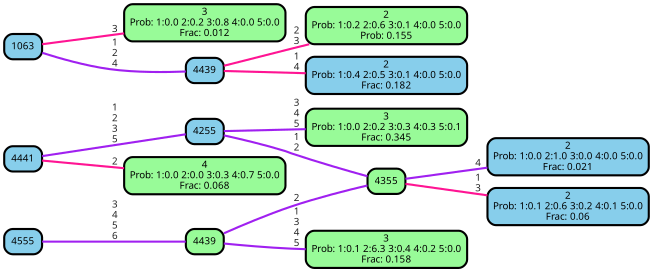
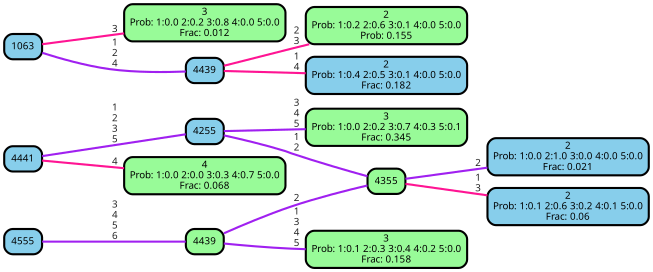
(386, 127) -> (386, 127)
(114, 162) -> (114, 162)
(477, 163) -> (477, 163)
(386, 249) -> (386, 249)
